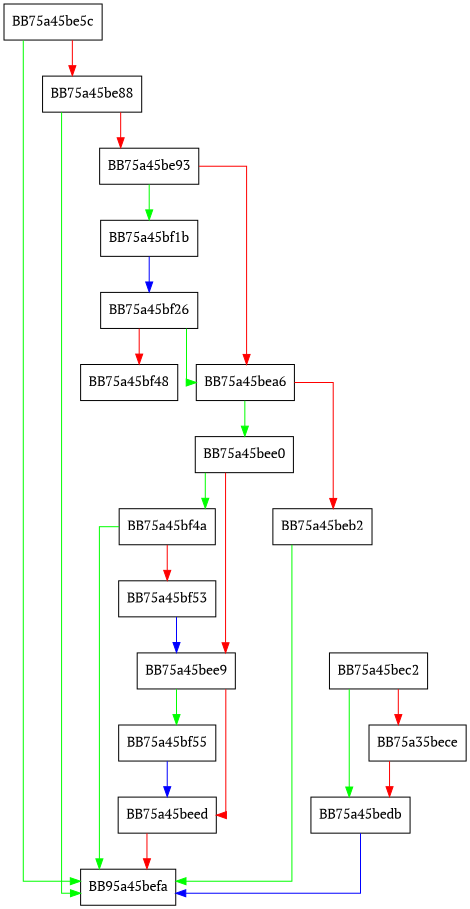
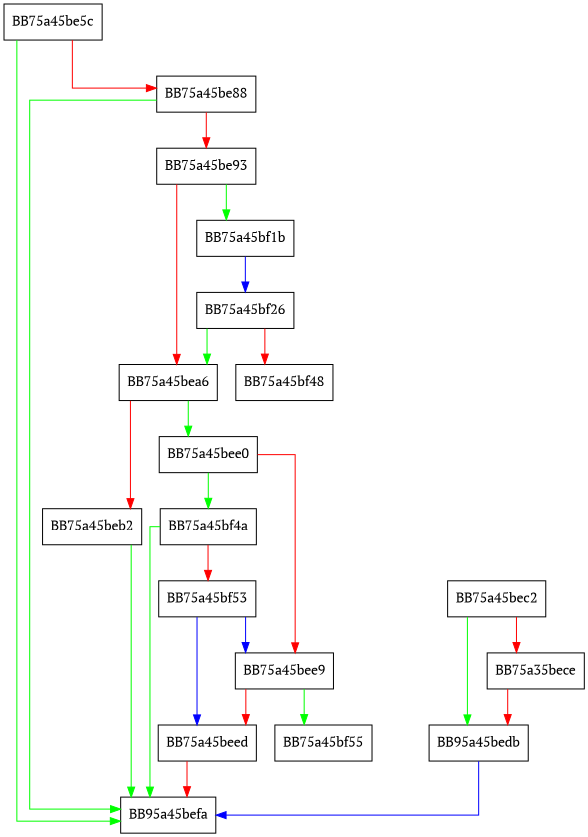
(167, 774) -> (197, 666)
(360, 815) -> (479, 743)
